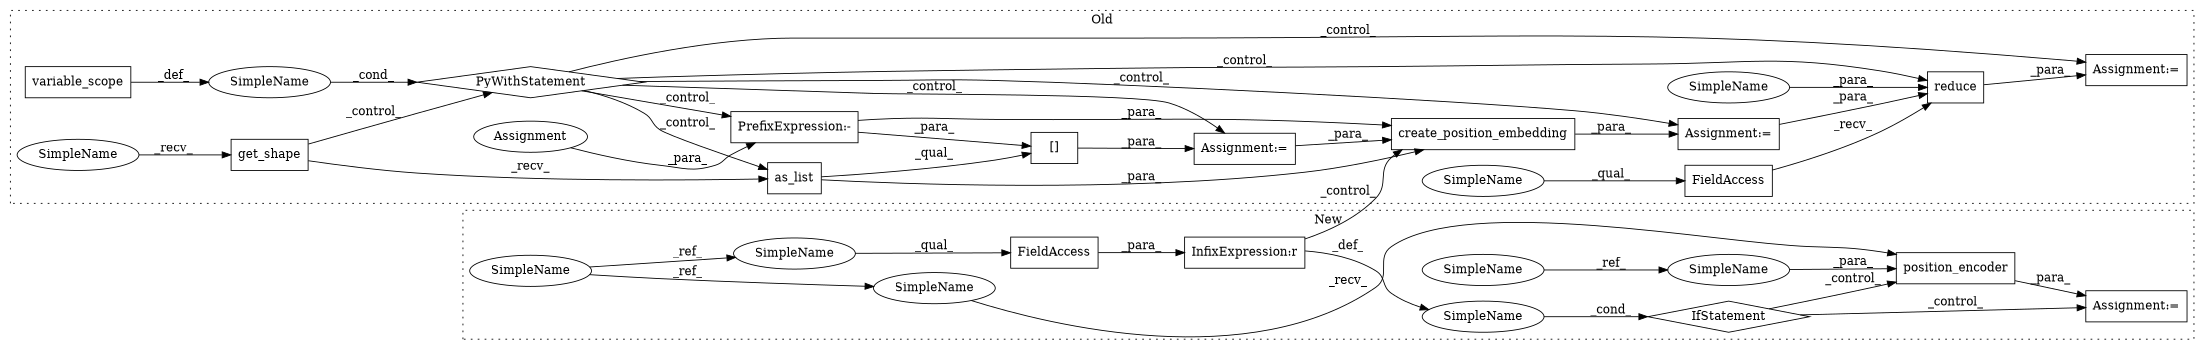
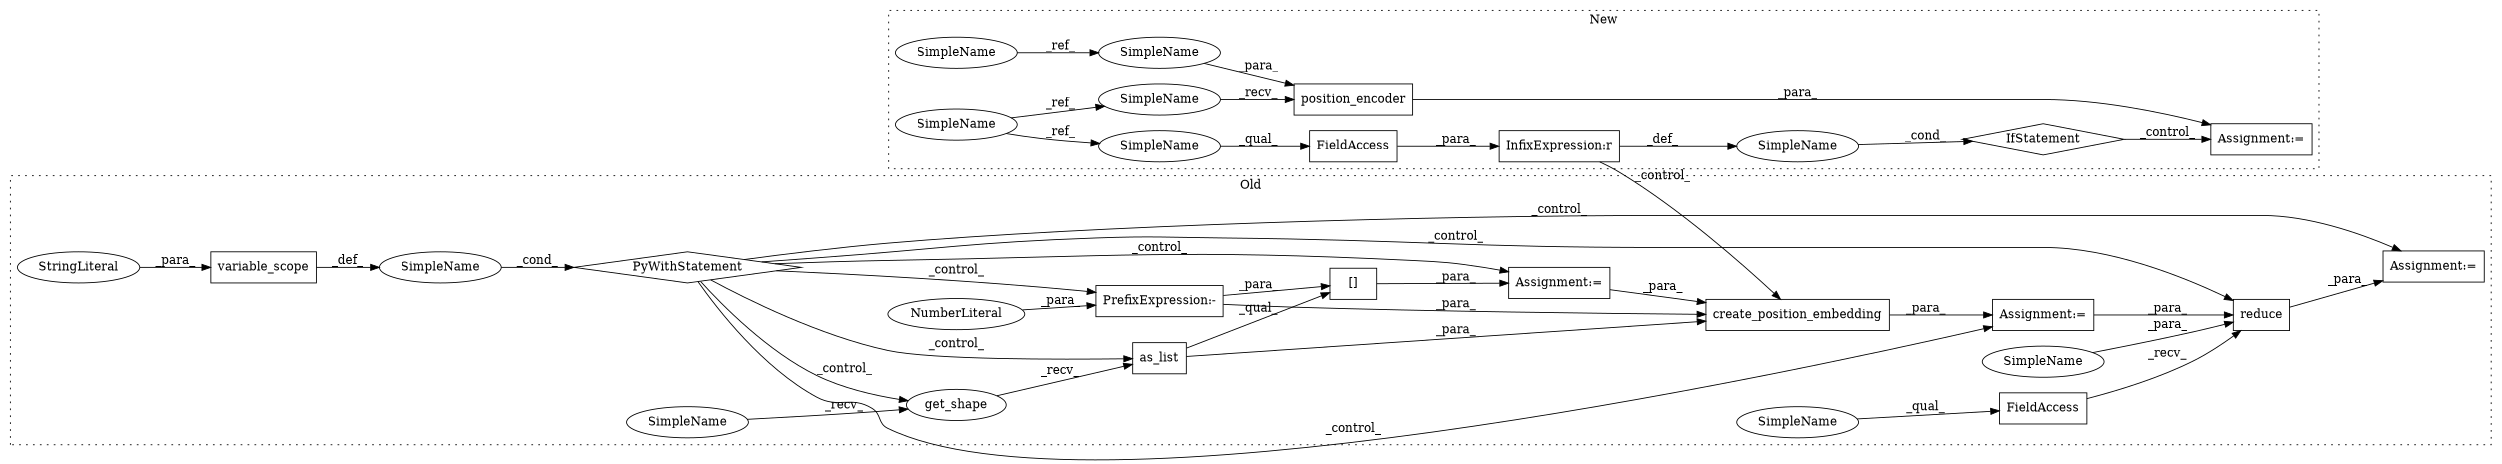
(396, 119) -> (789, 359)
(531, 137) -> (956, 314)
(270, 155) -> (956, 405)
none -> (79, 267)
(1828, 297) -> none
